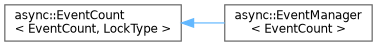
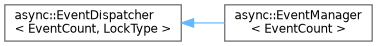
(93, 23) -> (93, 23)
